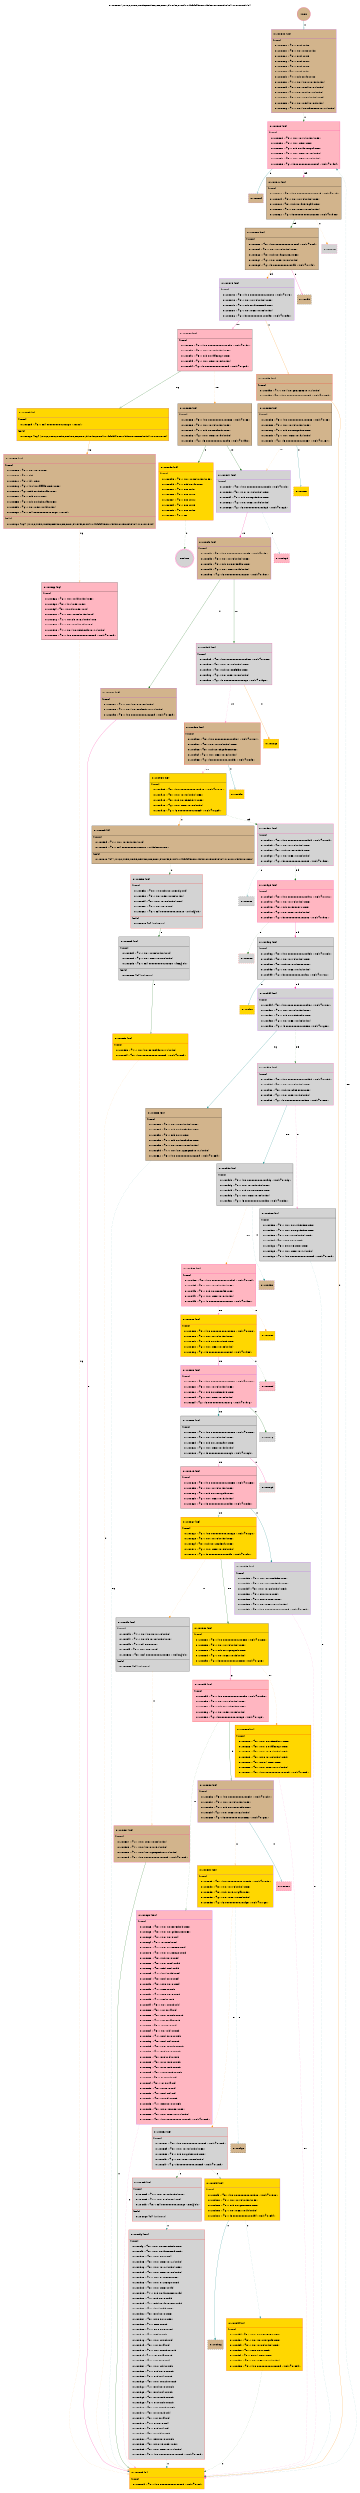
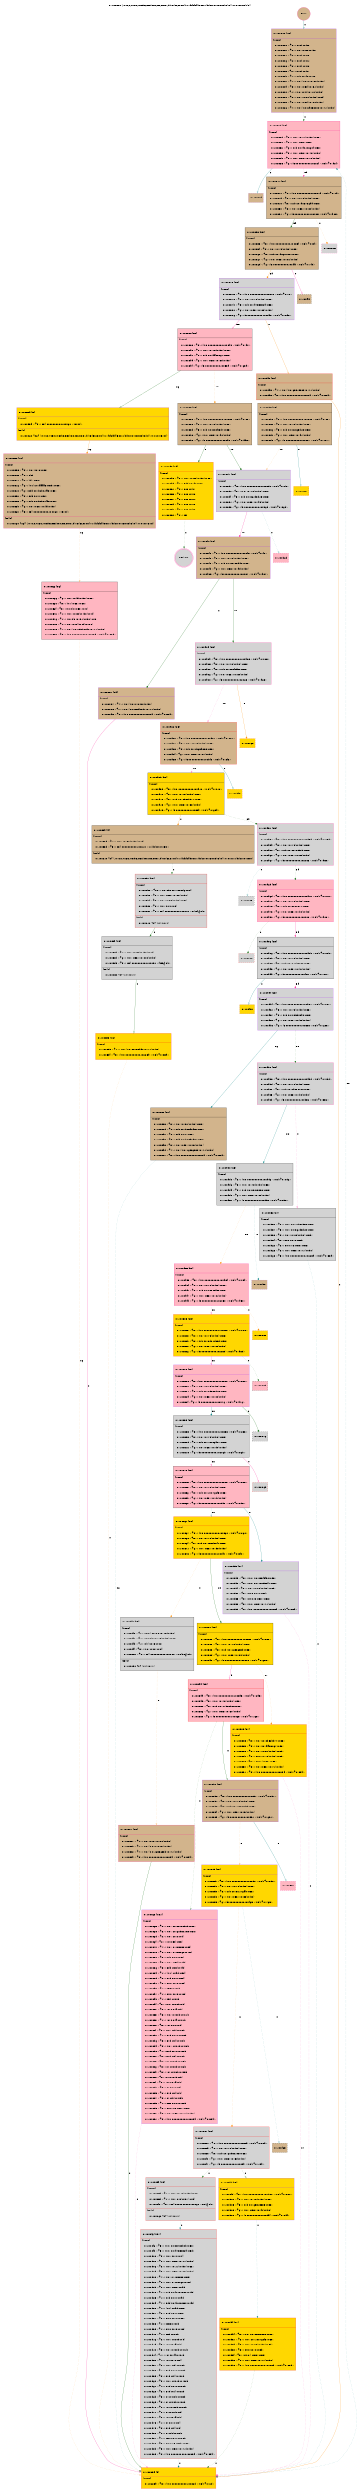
(304, 14) -> (304, 14)
(216, 2345) -> none
